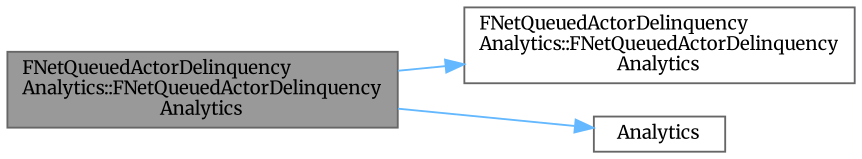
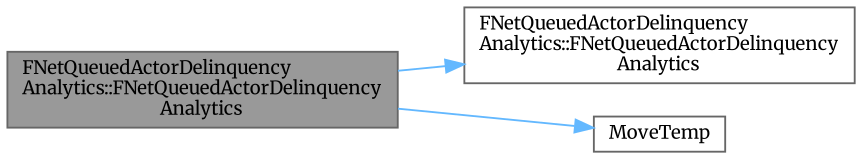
(660, 134) -> (660, 134)
